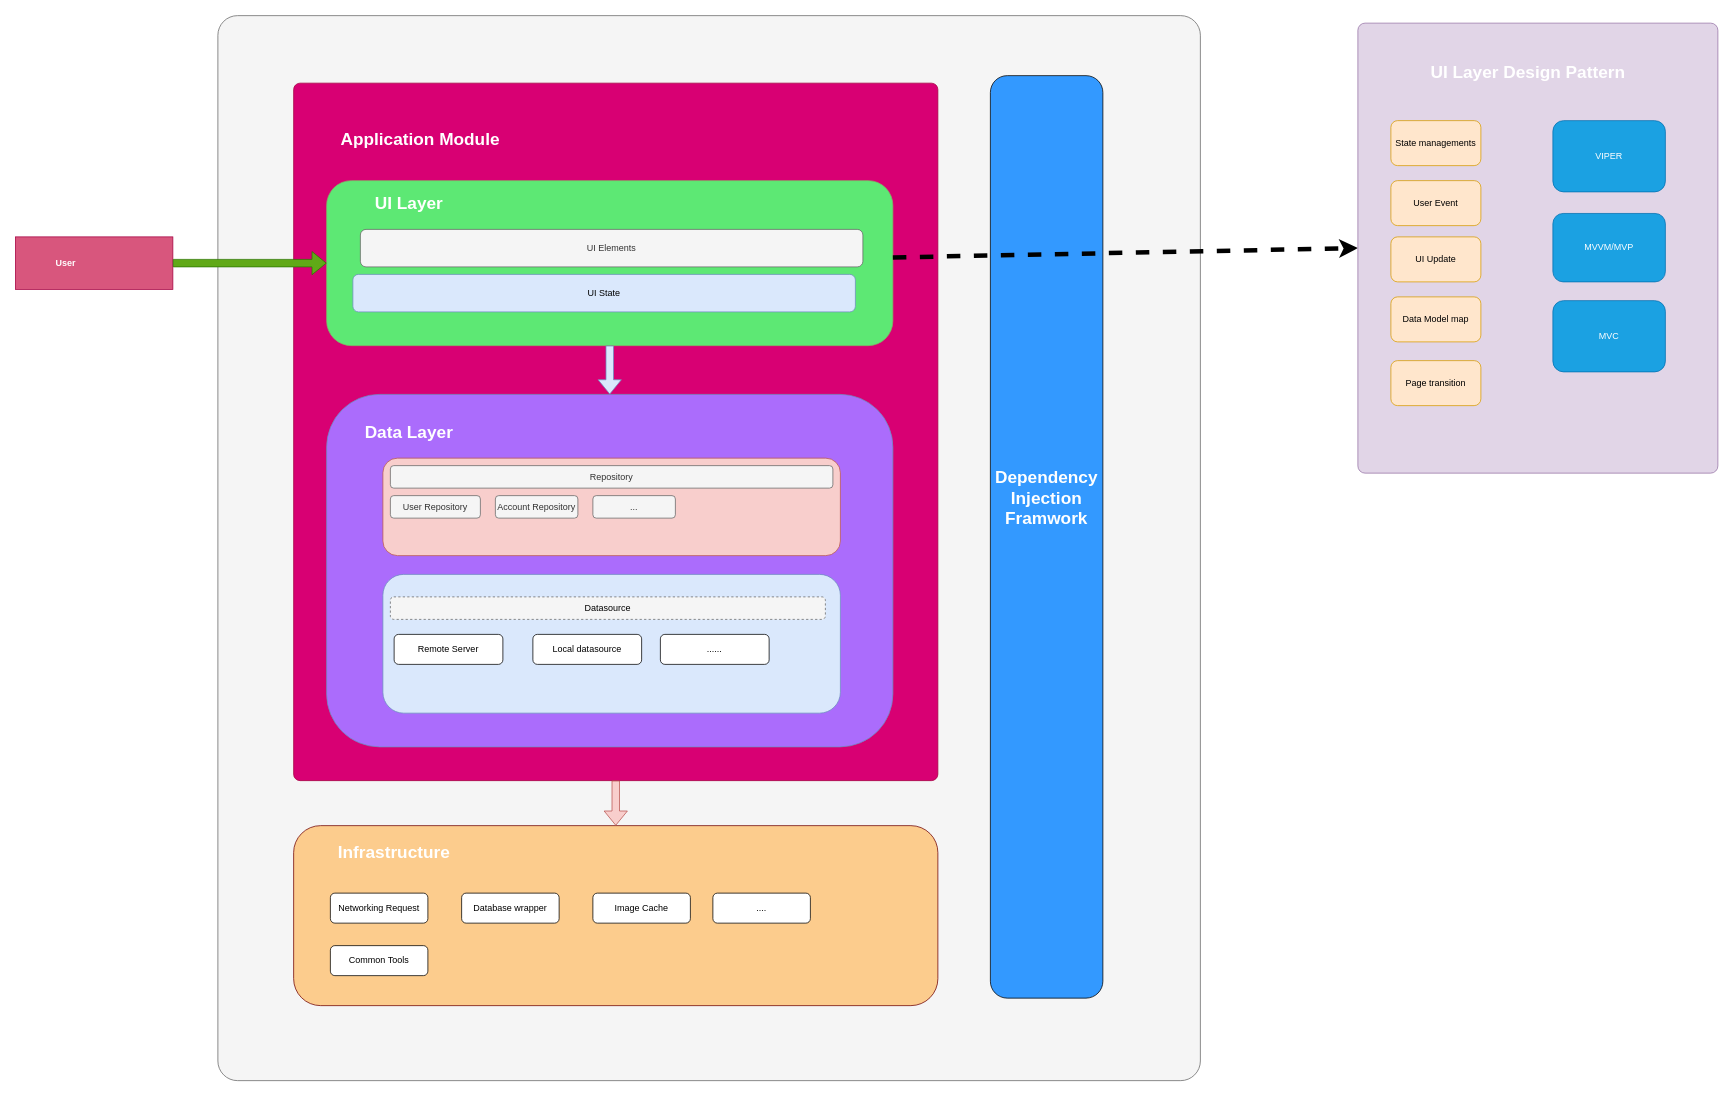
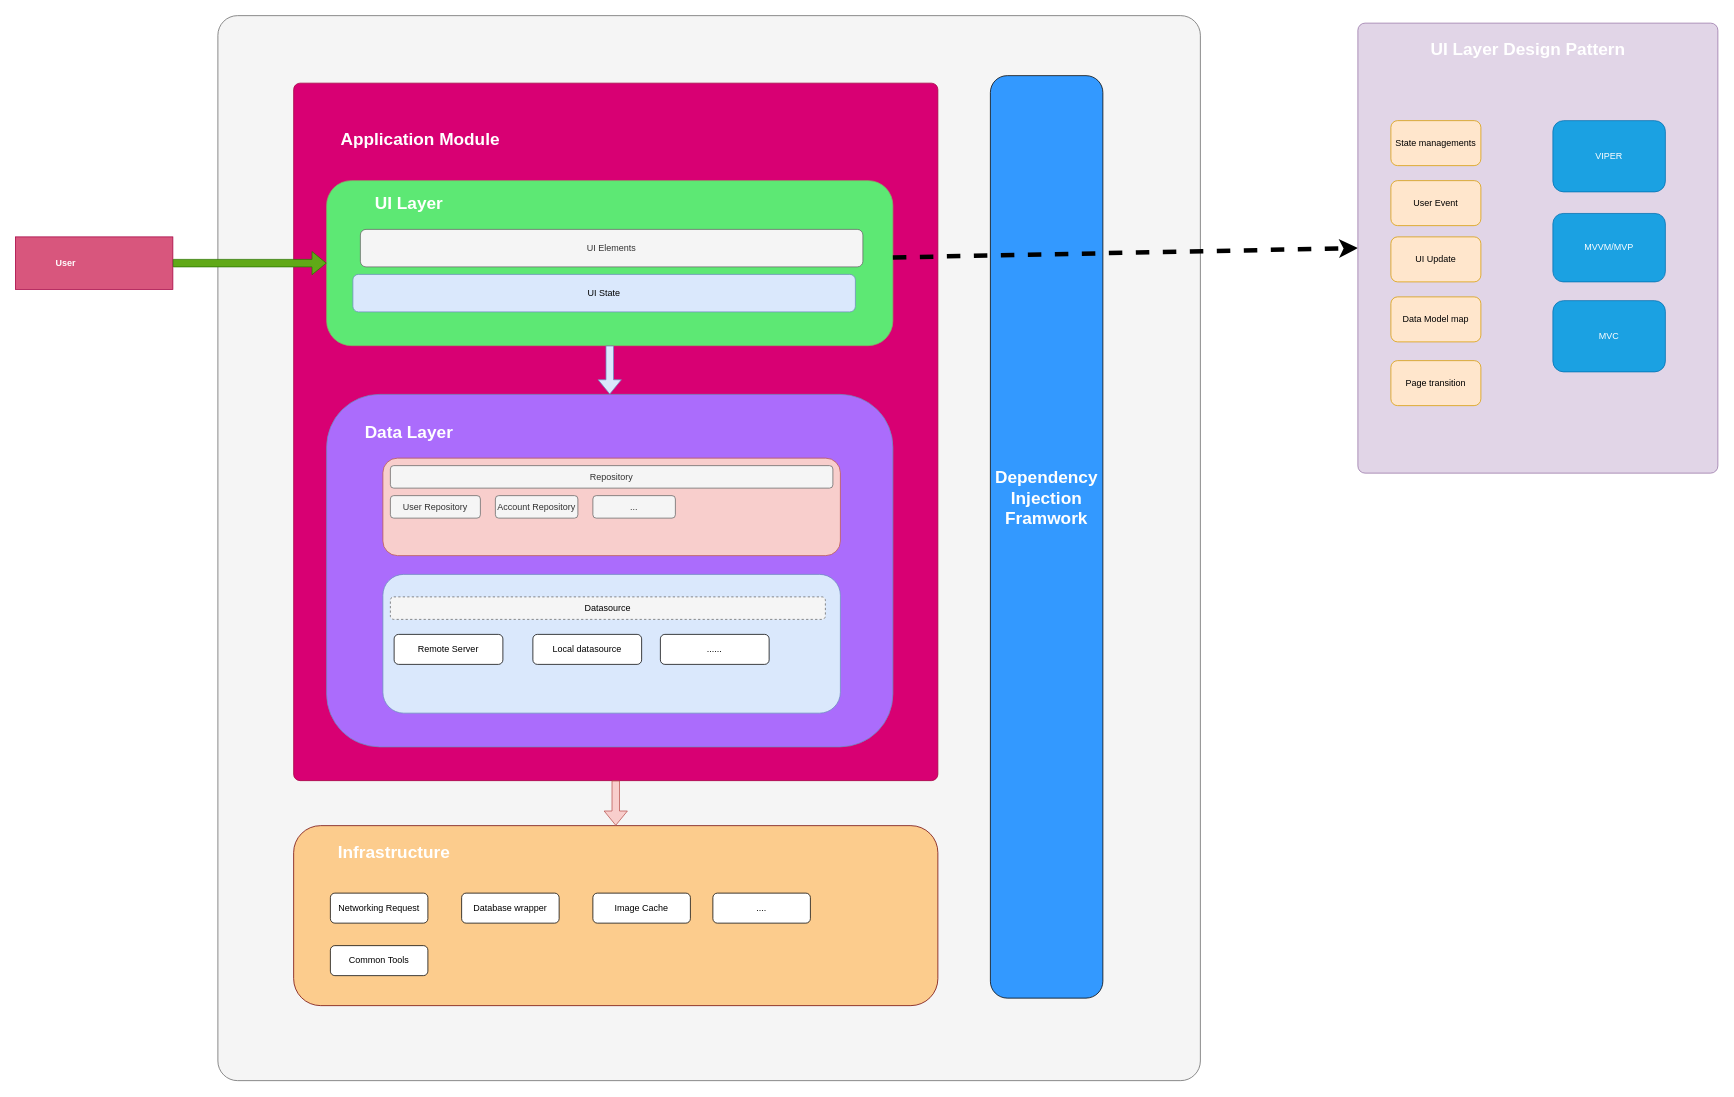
(1528, 72) -> (1528, 49)
